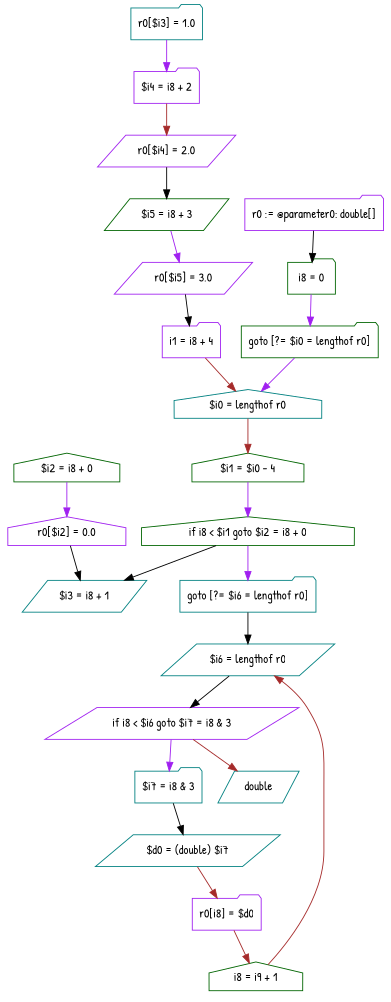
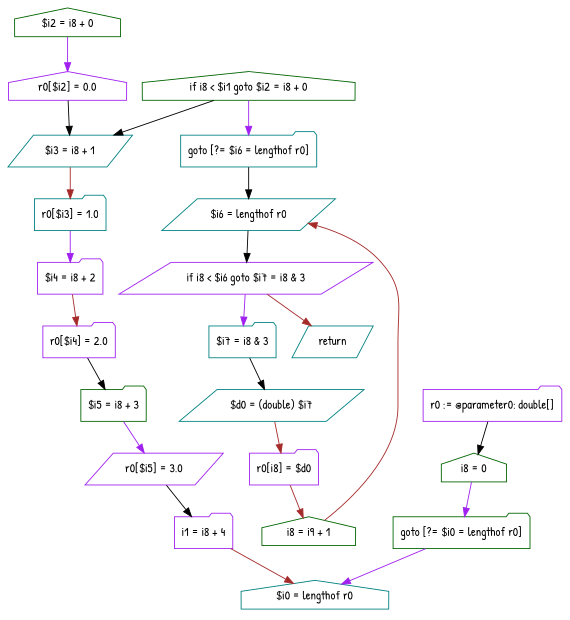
(167, 151) -> (79, 342)
none -> (70, 179)
(167, 215) -> (114, 405)
(312, 278) -> (474, 469)
(248, 469) -> none
(259, 787) -> (333, 342)
